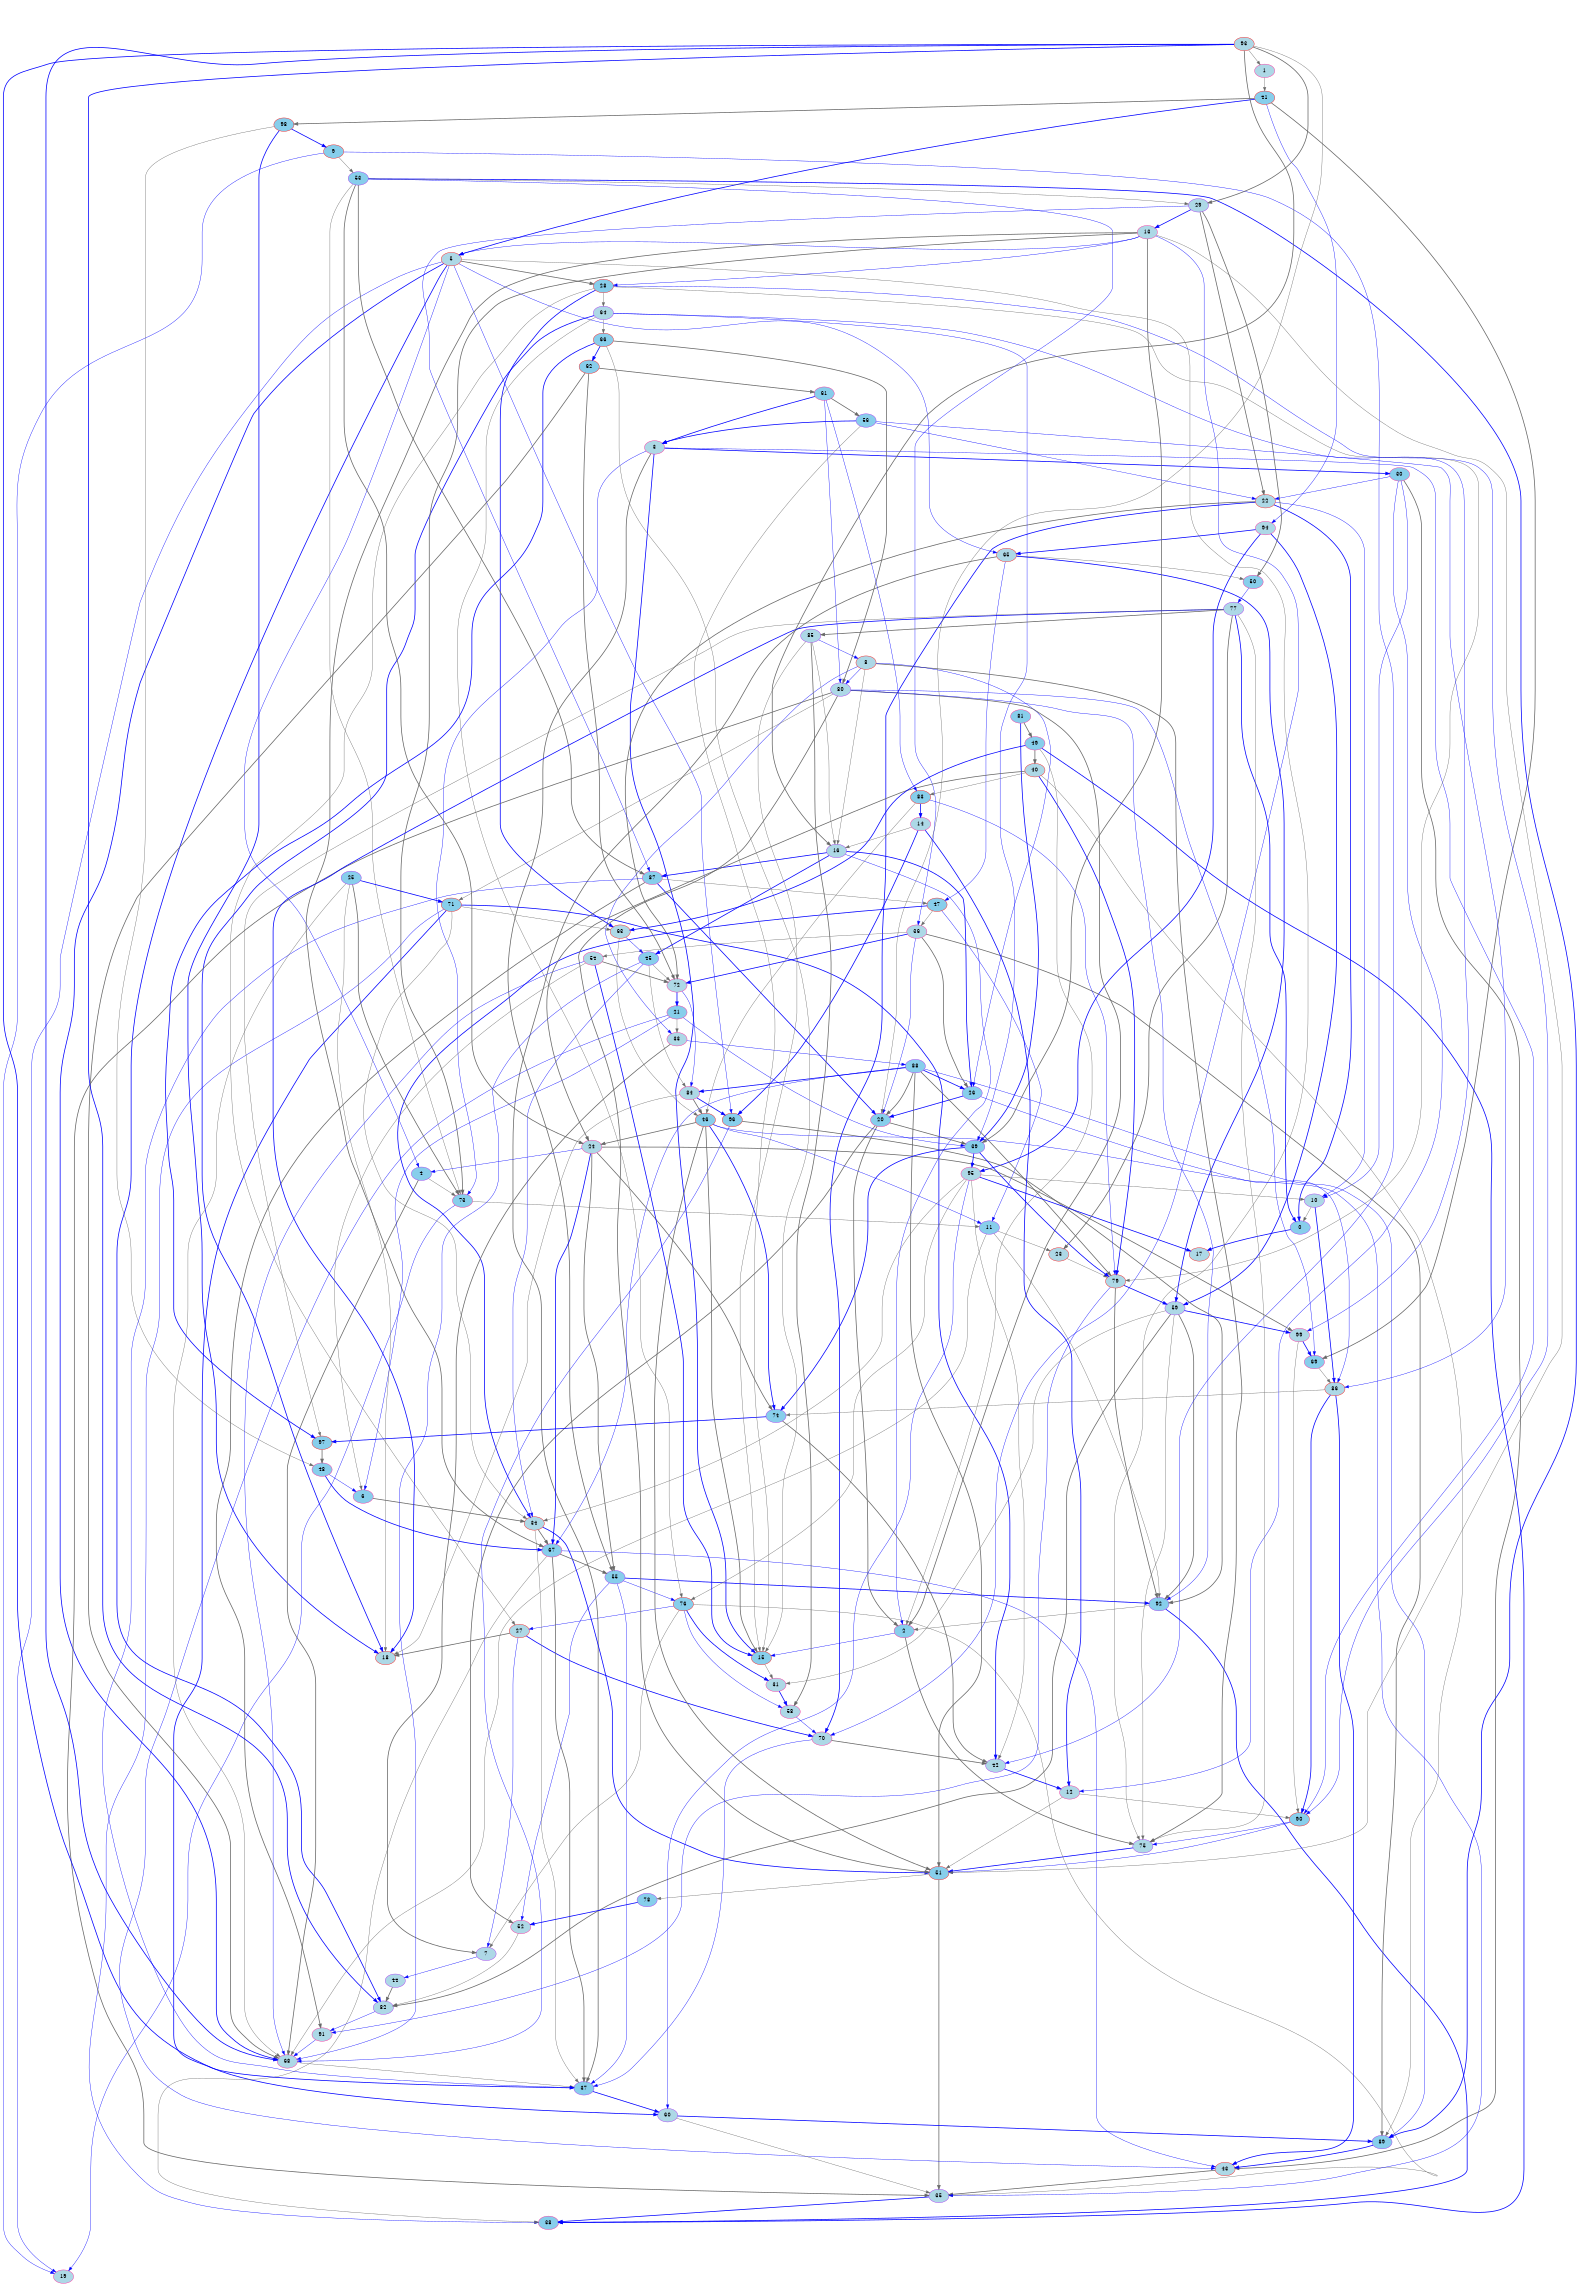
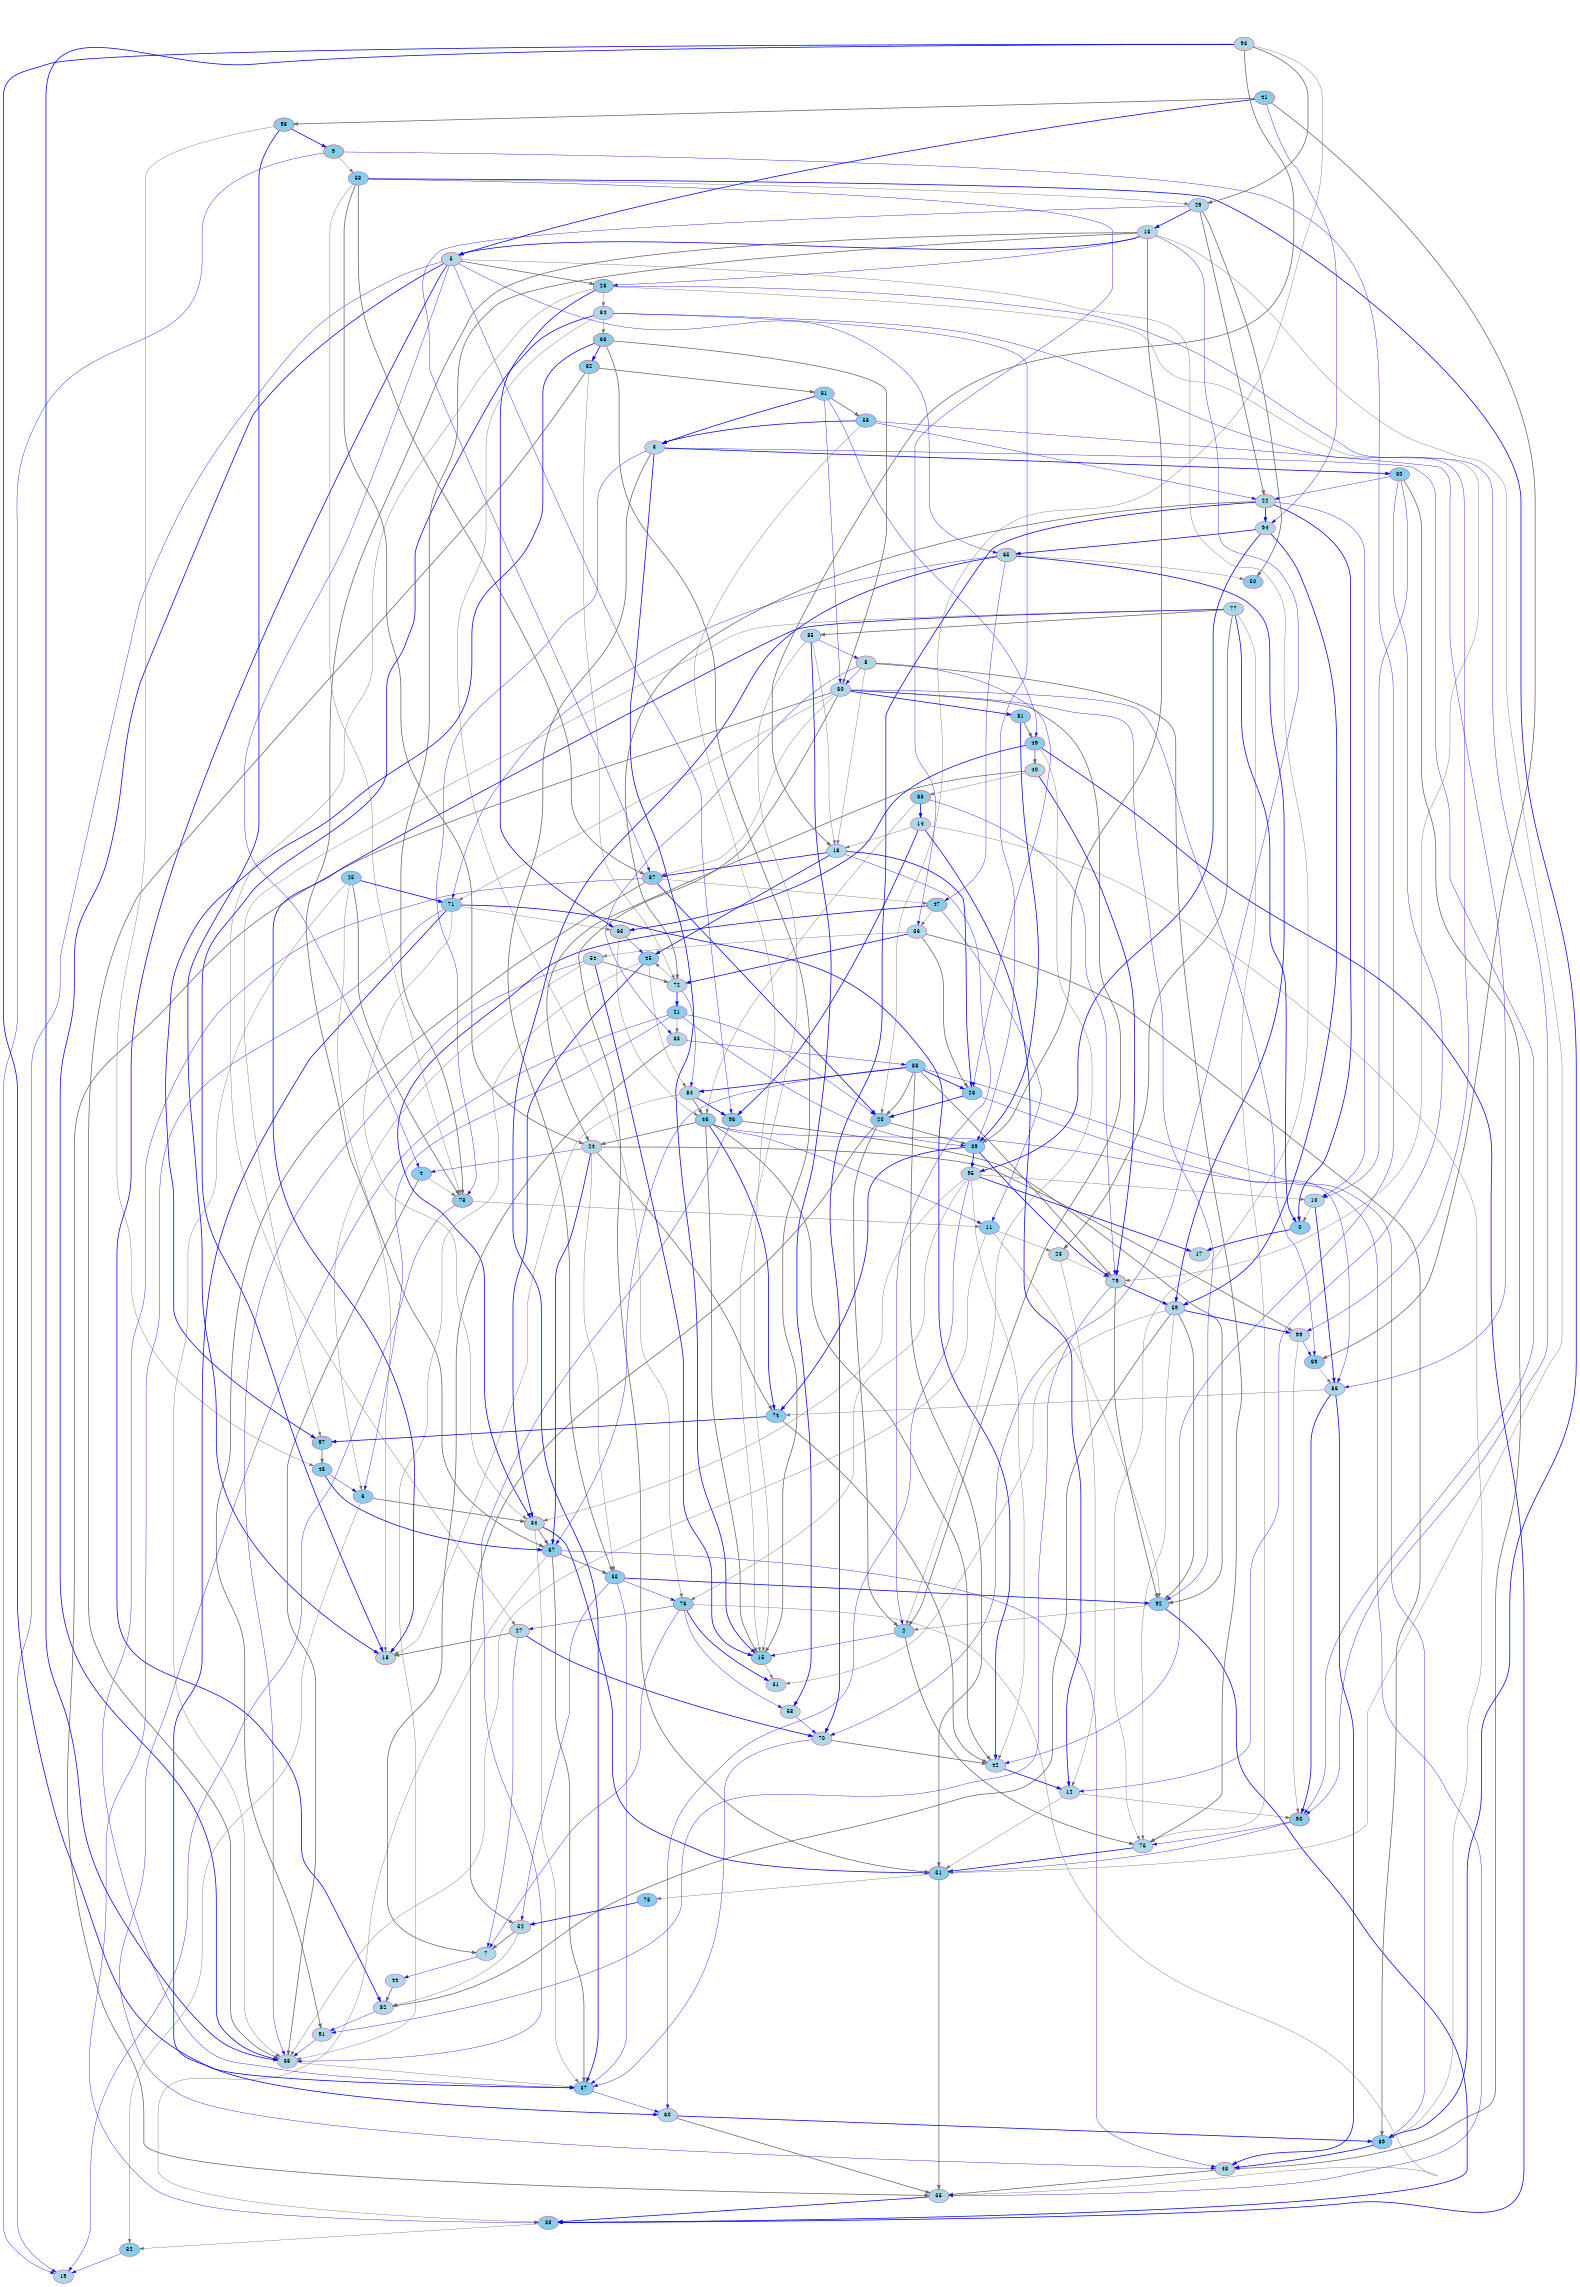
(1265, 71) -> none
(801, 246) -> (801, 246)
none -> (1265, 513)
(89, 533) -> none
(879, 593) -> (923, 563)
(1244, 594) -> none
none -> (670, 647)
(591, 684) -> (591, 684)
none -> (929, 703)
none -> (763, 801)
(451, 905) -> (451, 905)
(660, 972) -> (666, 972)
(803, 982) -> (803, 982)
(909, 1026) -> (770, 1045)
(811, 1174) -> (811, 1174)
(463, 1201) -> (463, 1201)
(513, 1210) -> (513, 1210)
(527, 1220) -> (527, 1220)
(1199, 1254) -> (1199, 1254)
(1306, 1347) -> (1306, 1347)
(594, 1360) -> (594, 1360)
(1335, 1389) -> (1335, 1389)
(1457, 1390) -> (1477, 1342)
(399, 1499) -> (399, 1499)
none -> (1095, 1522)
(655, 1563) -> (891, 1420)
(782, 1697) -> none
(623, 1785) -> (623, 1785)
none -> (505, 1939)
(624, 2101) -> (624, 2101)
(795, 2153) -> (795, 2153)
none -> (130, 2250)
